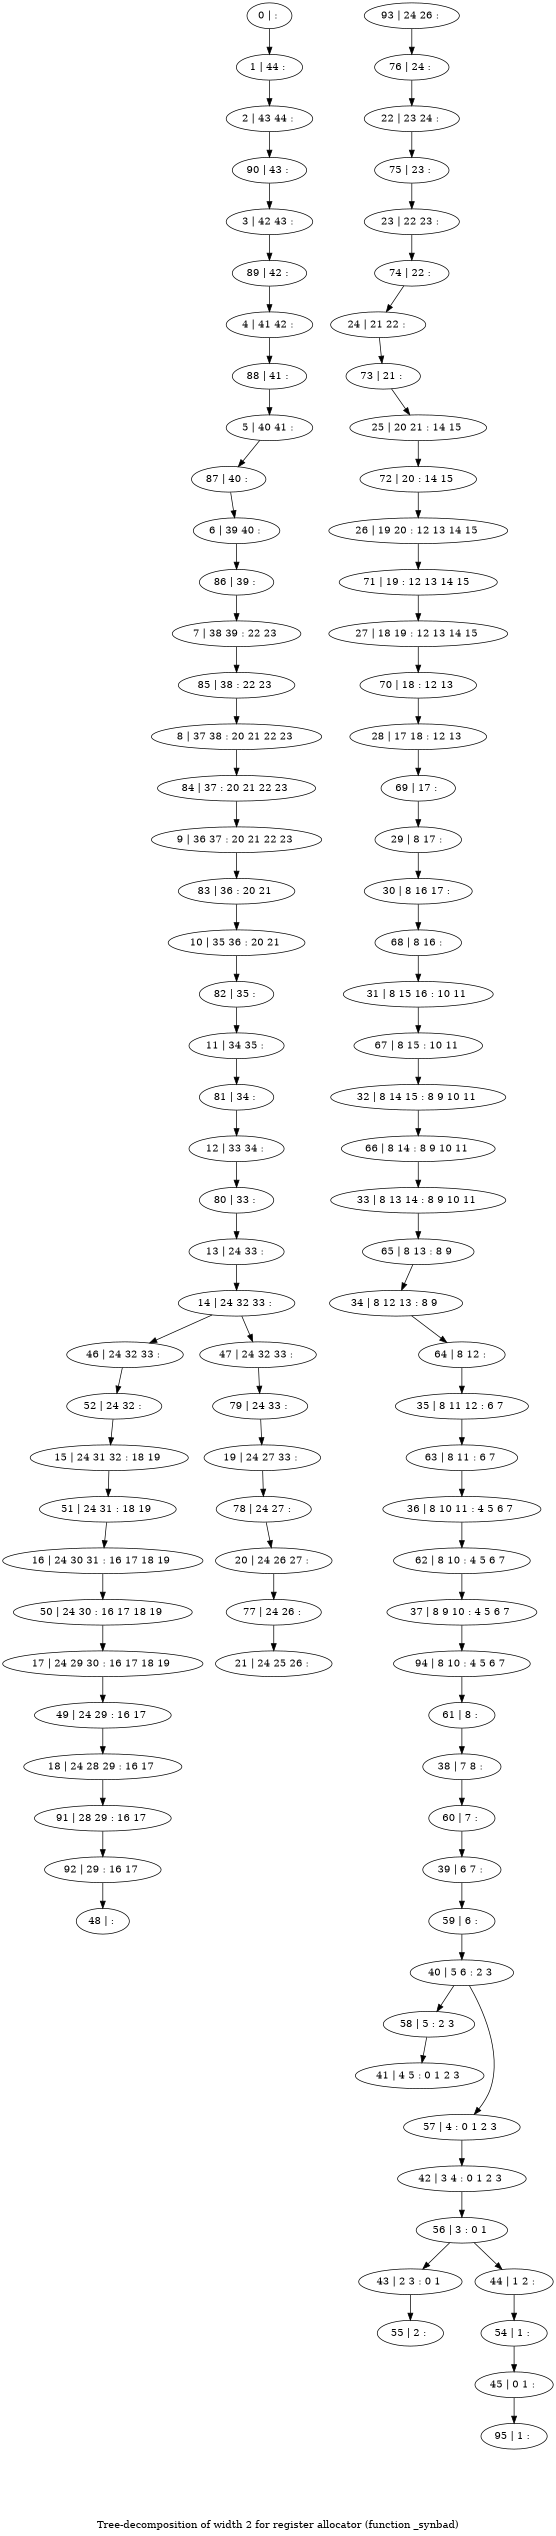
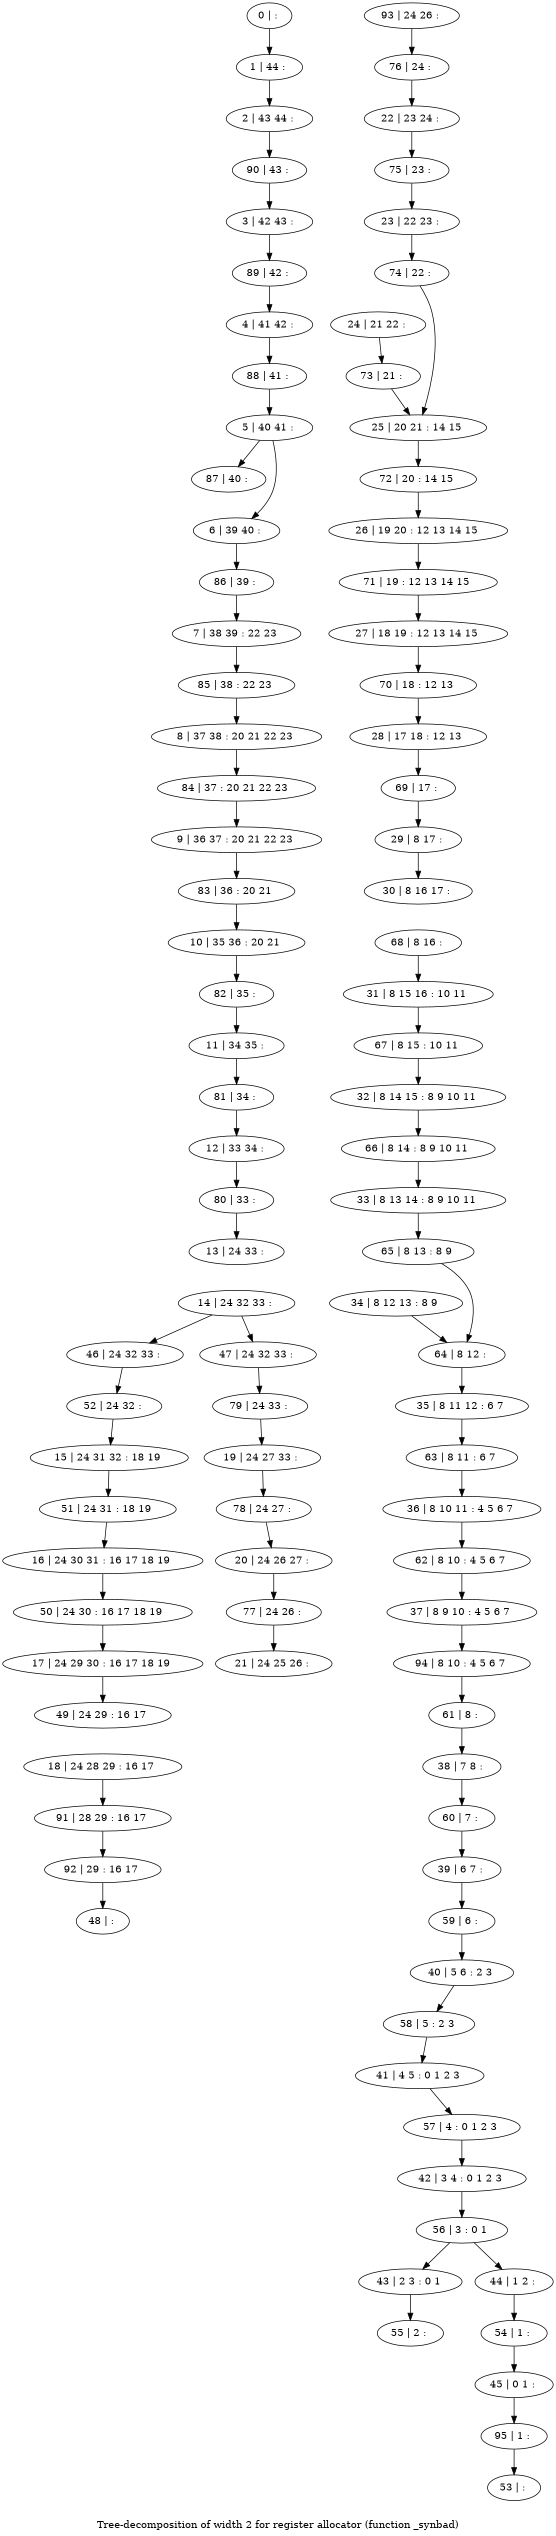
(397, 296) -> (435, 346)
(232, 501) -> (276, 480)
(418, 913) -> none
(237, 1274) -> none
(409, 1274) -> (470, 1293)
(103, 1737) -> none
(493, 2047) -> (438, 2099)
none -> (514, 2488)
